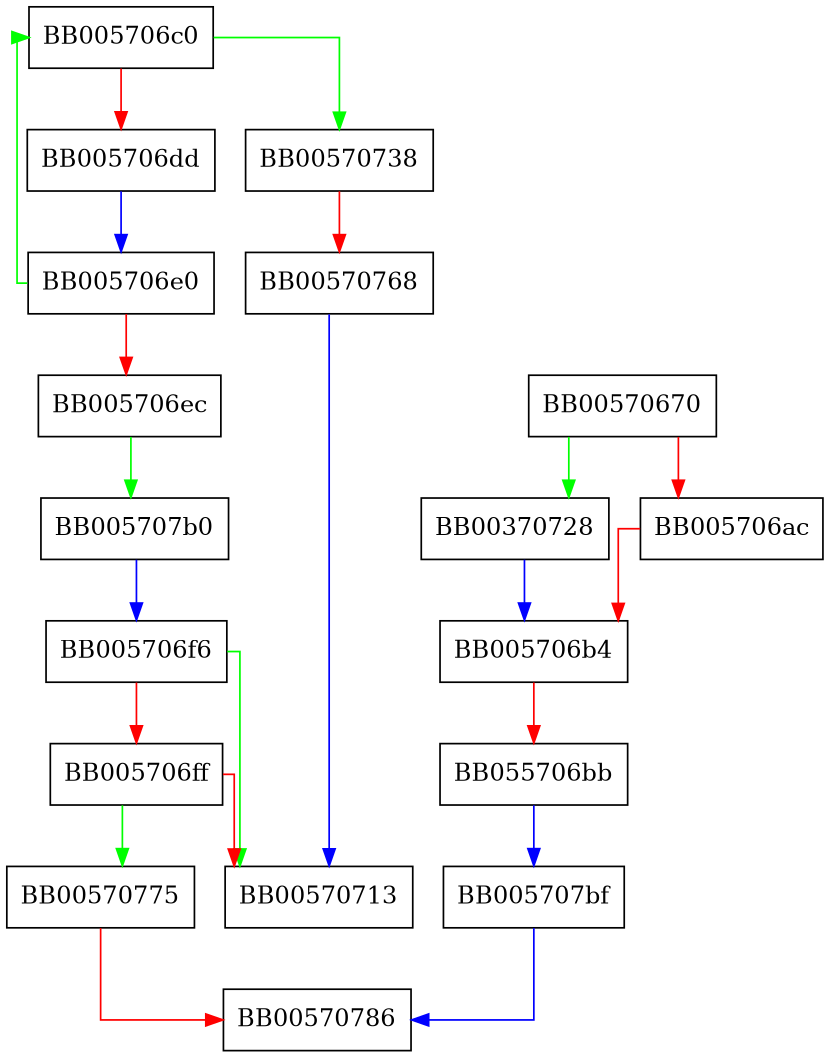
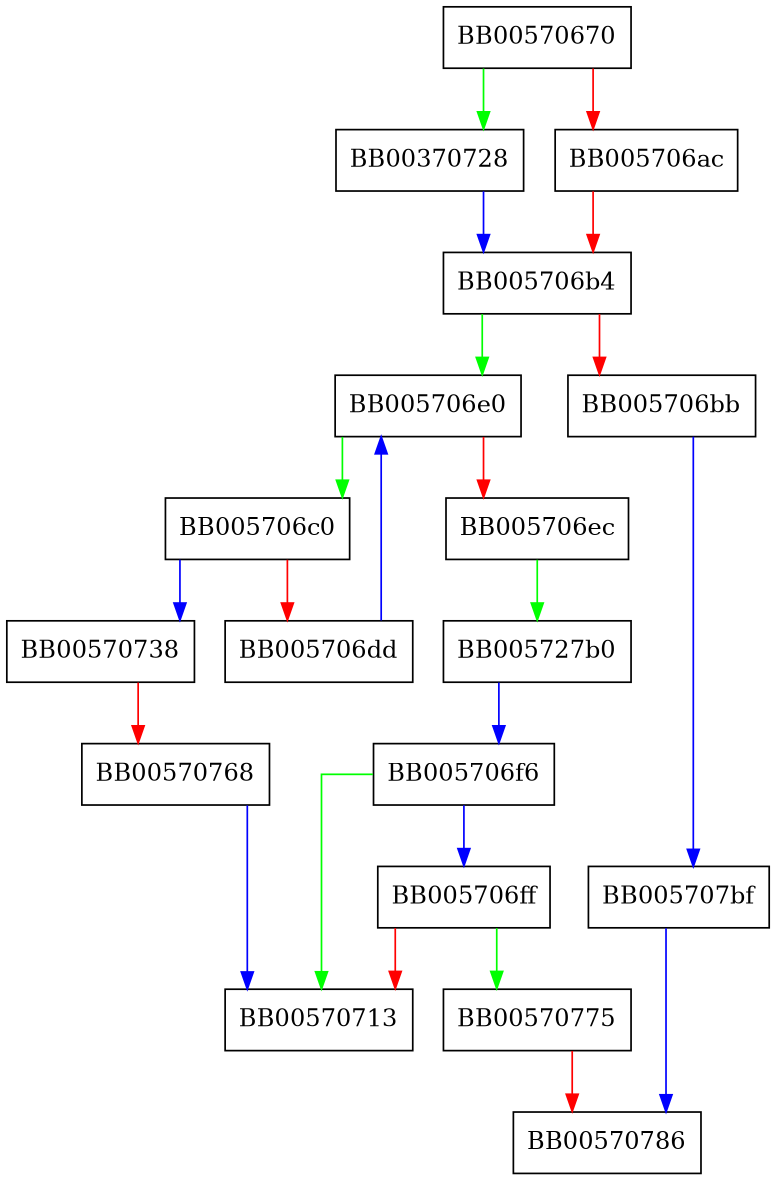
(314, 38) -> (180, 581)
none -> (482, 336)
(135, 529) -> (537, 652)
(136, 704) -> (464, 827)
(534, 774) -> (662, 406)
